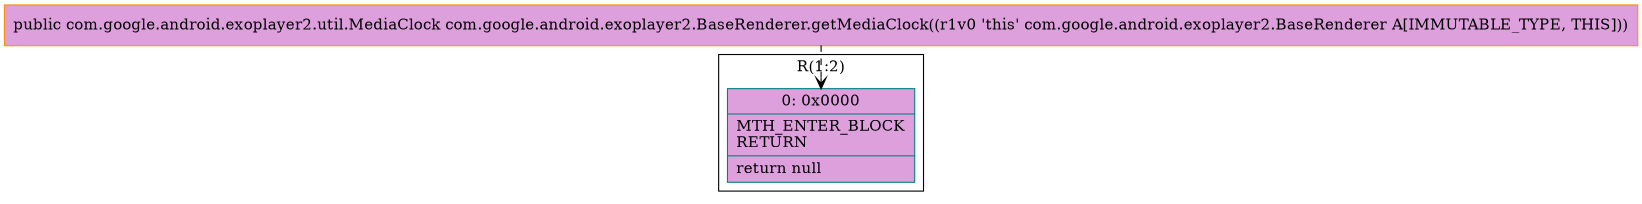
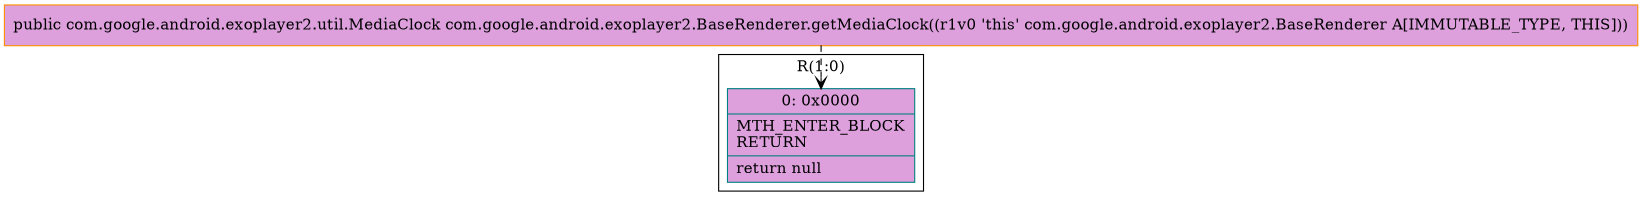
(821, 67) -> (821, 67)
